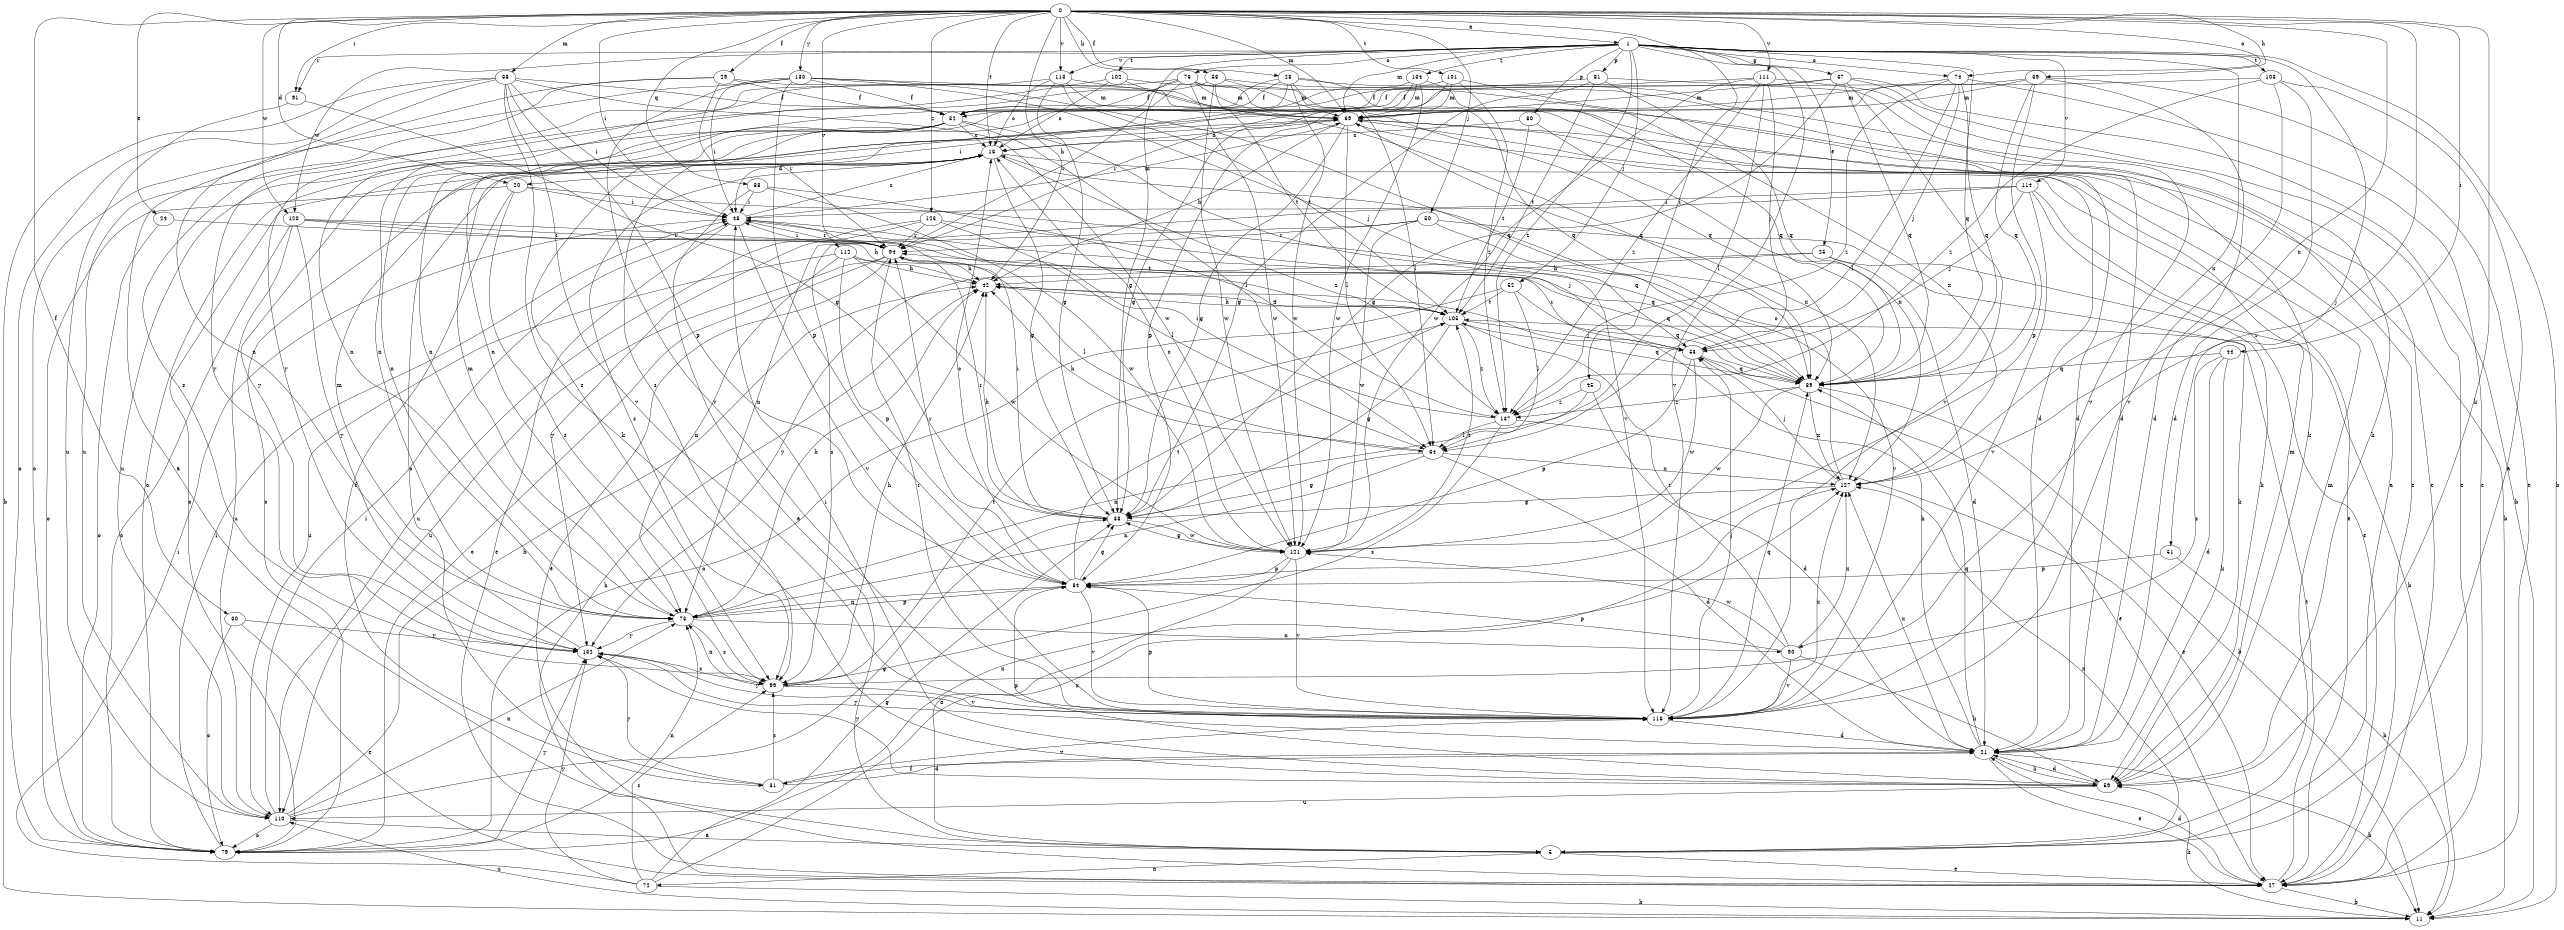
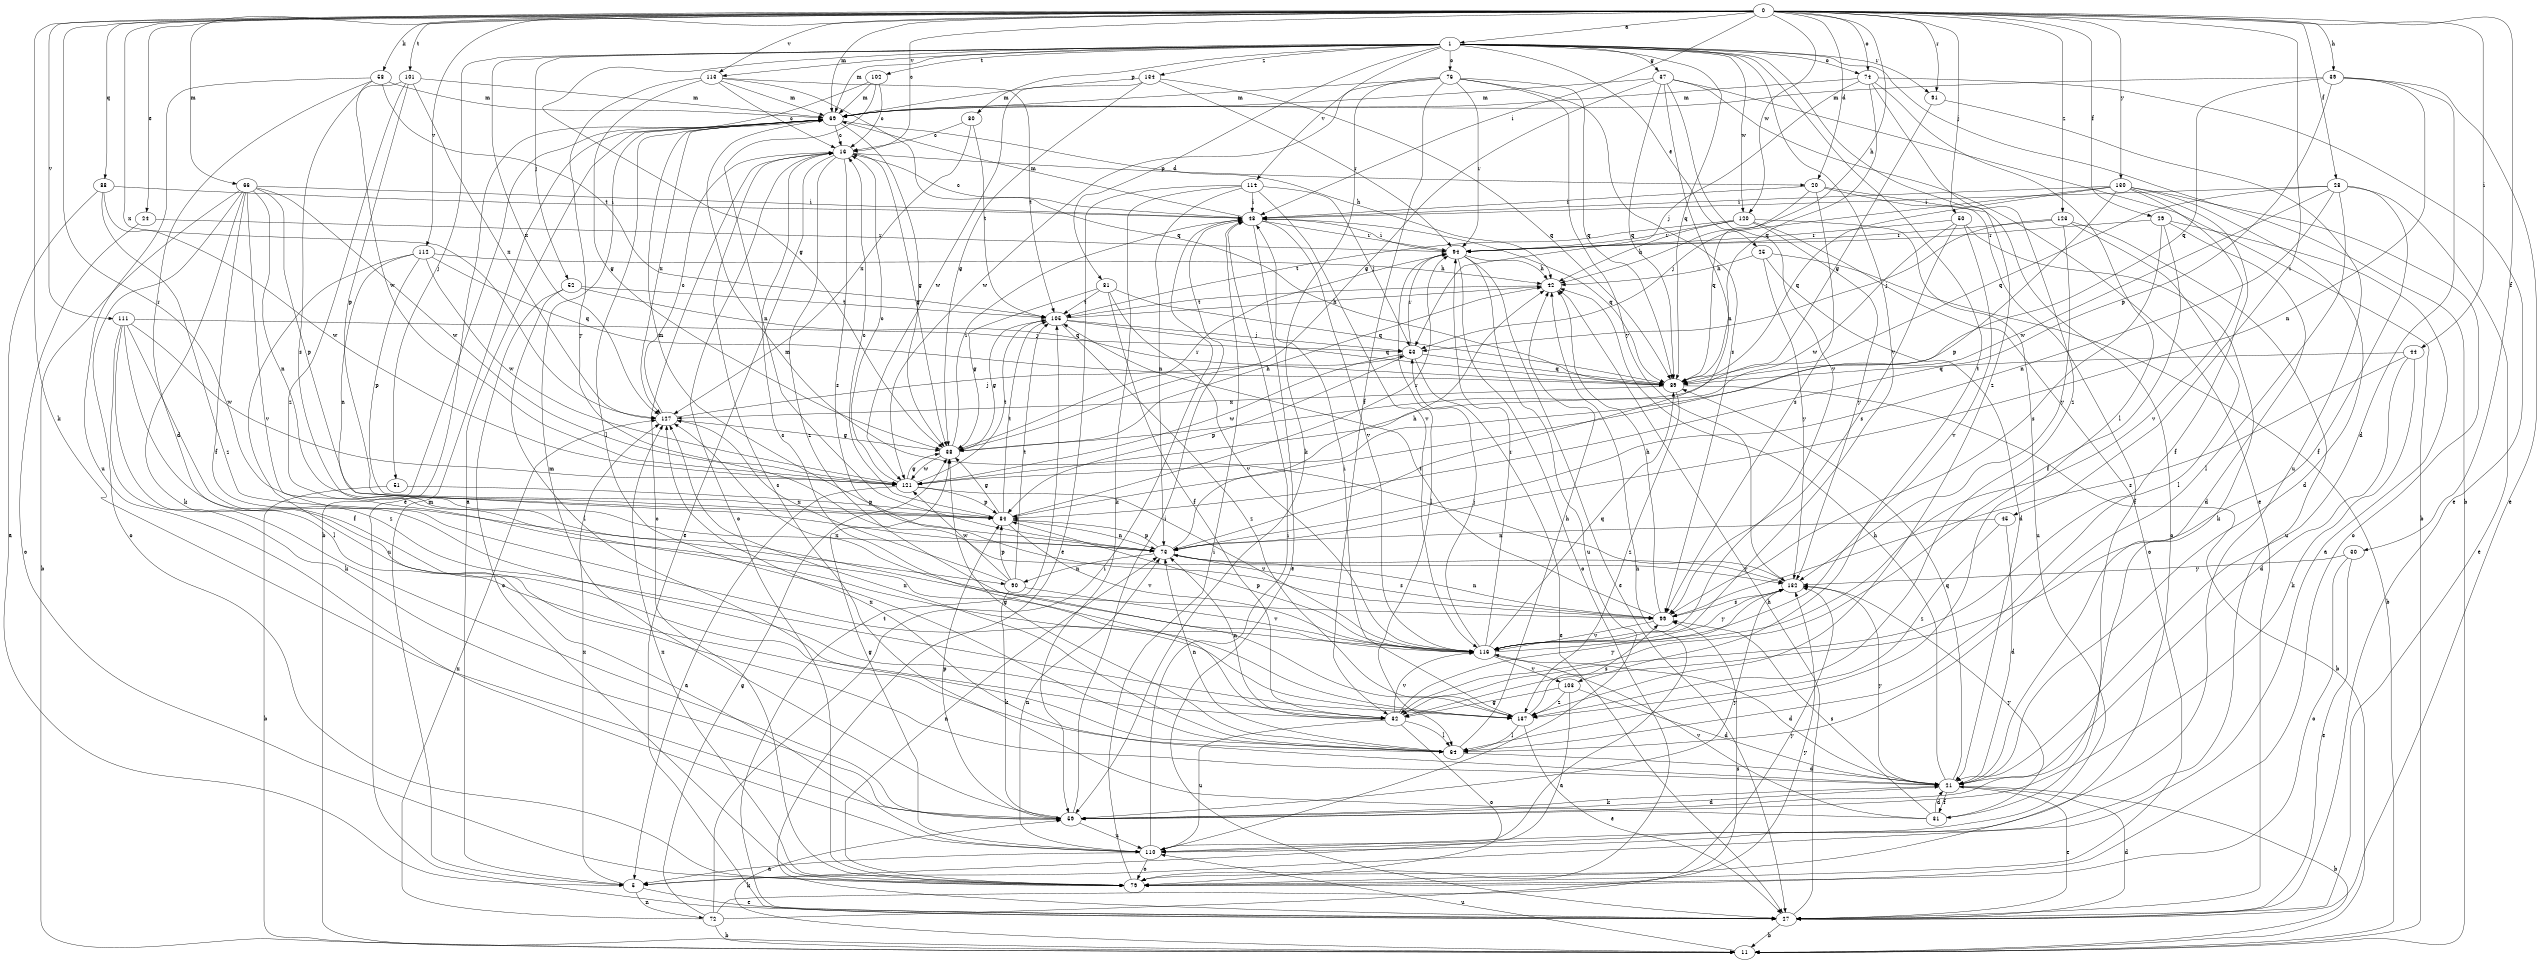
(991, 77) -> (911, 77)
(1405, 98) -> (1495, 702)
(2091, 492) -> (1525, 668)
(1585, 542) -> none
